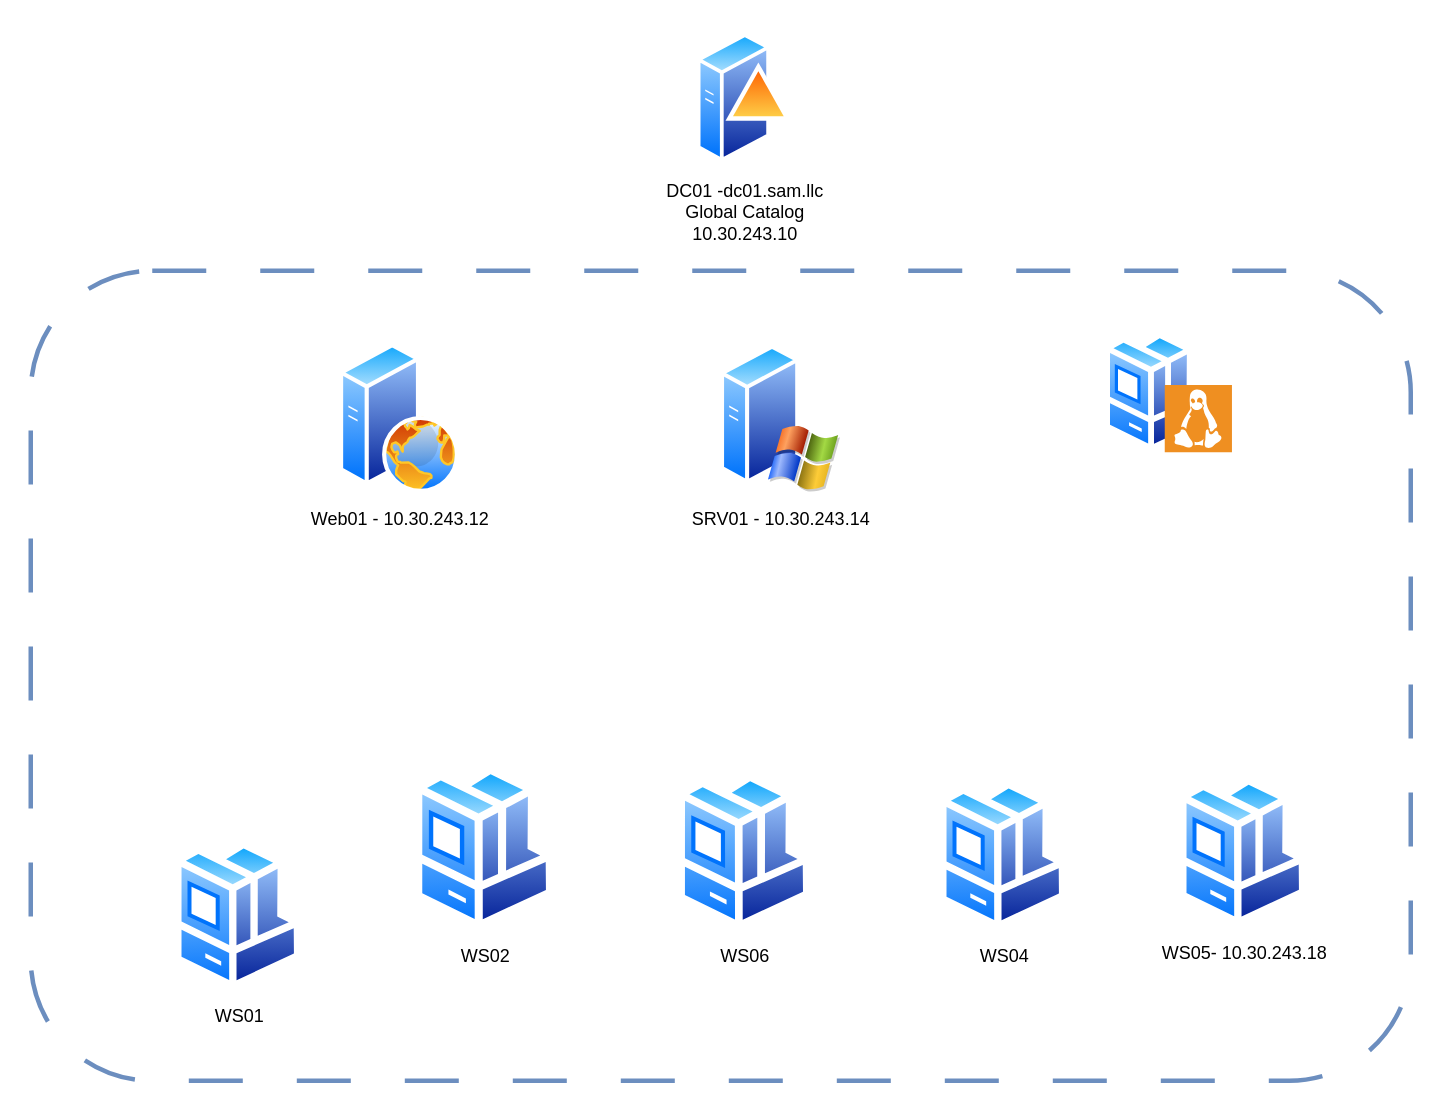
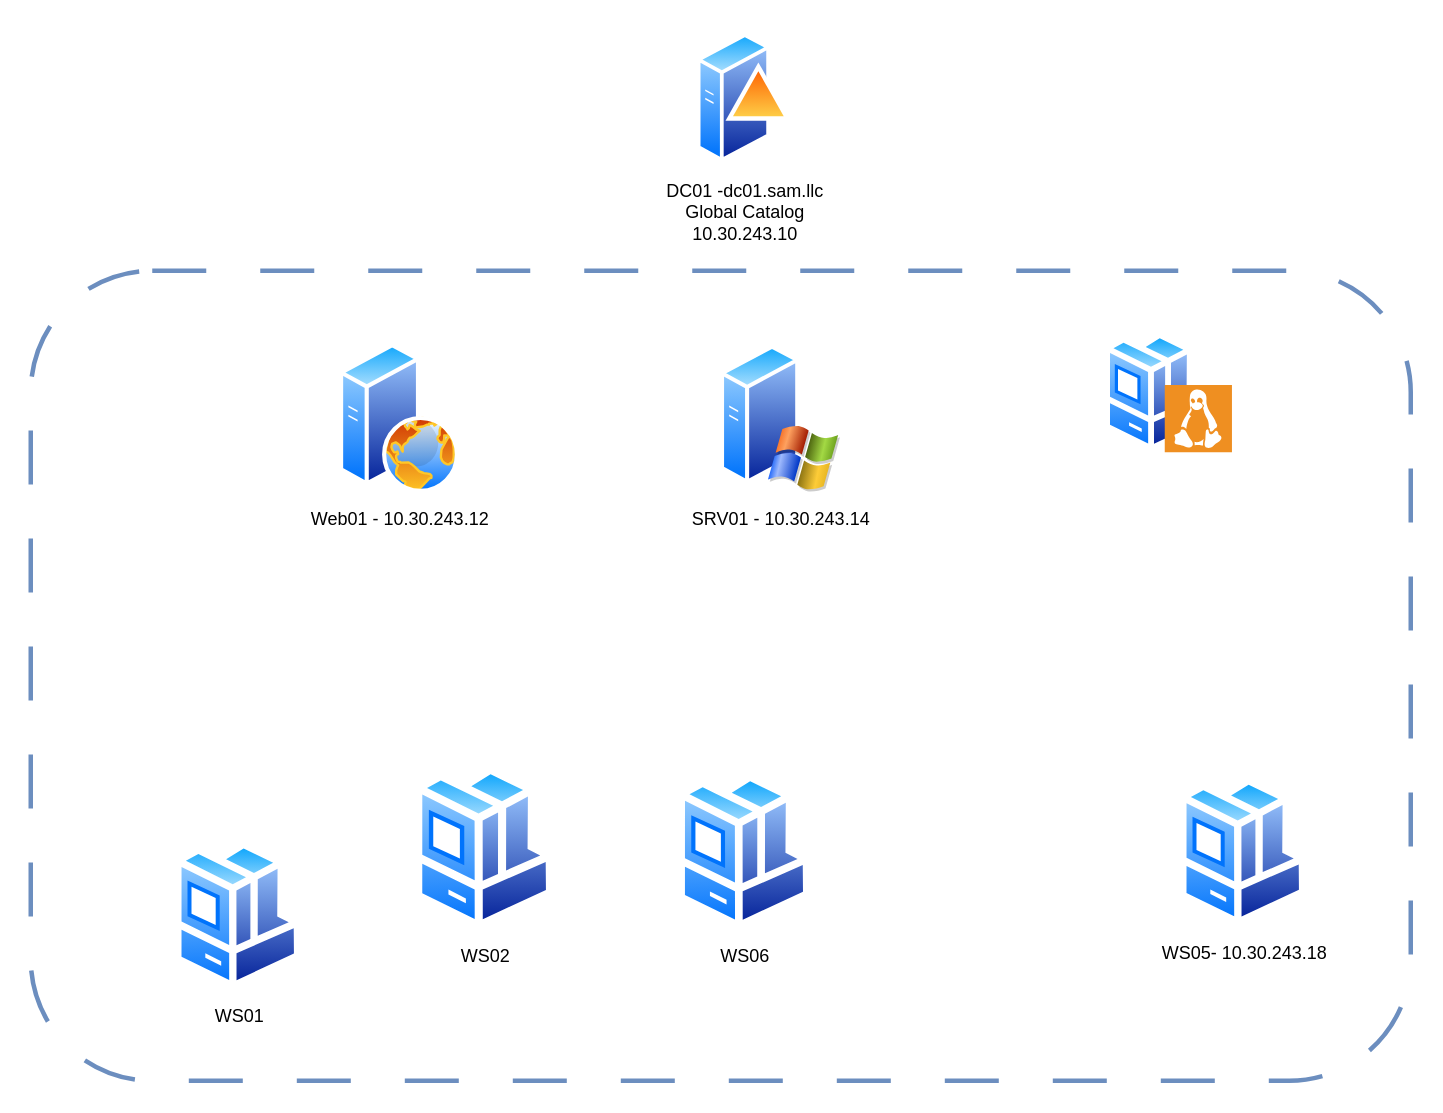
(1004, 856) -> none
